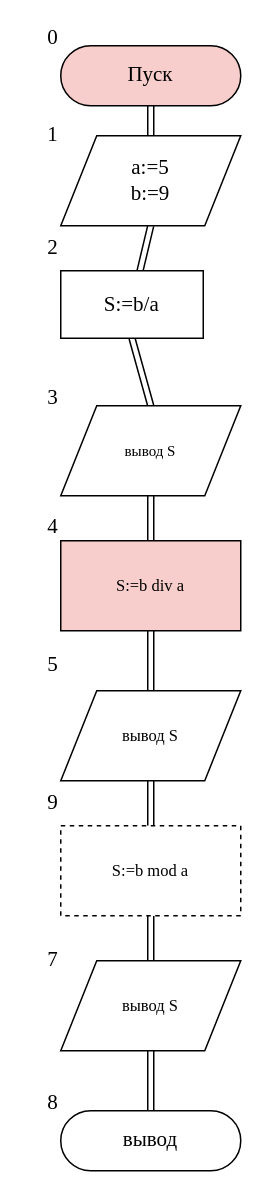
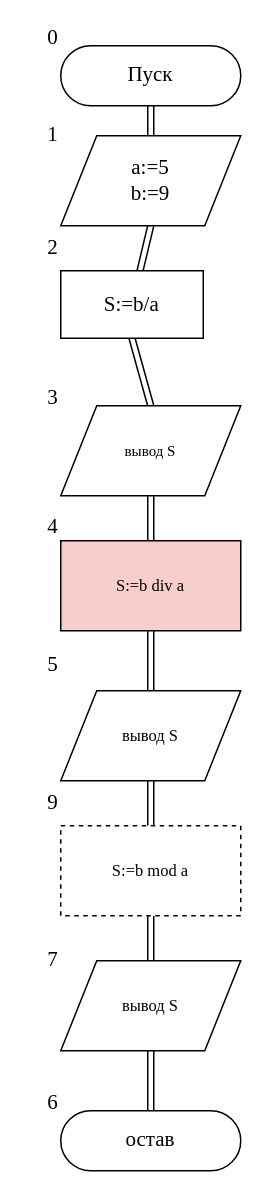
(151, 76) -> (151, 76)
(53, 1103) -> (53, 1103)
(151, 1141) -> (151, 1141)
